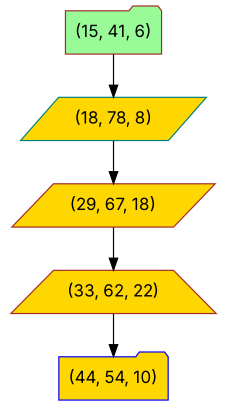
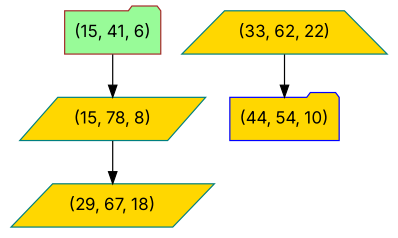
(114, 119) -> (113, 119)
(114, 205) -> (113, 205)
(114, 243) -> none
(114, 292) -> (285, 32)
